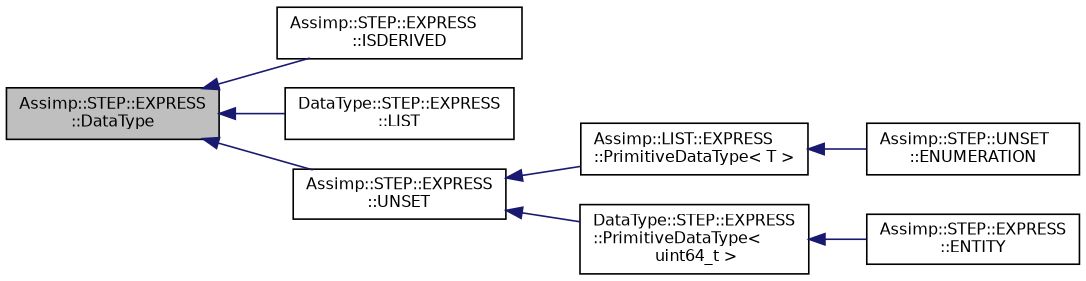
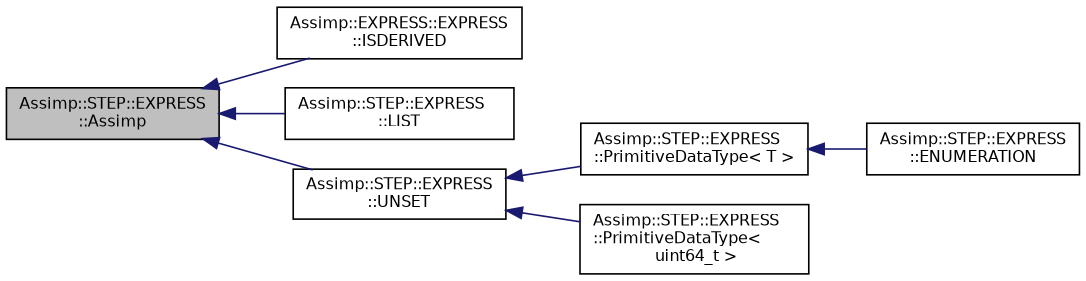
(400, 33) -> (400, 33)
(113, 114) -> (113, 114)
(400, 114) -> (400, 114)
(694, 149) -> (694, 149)
(973, 149) -> (973, 149)
(694, 239) -> (694, 239)
(973, 239) -> none
